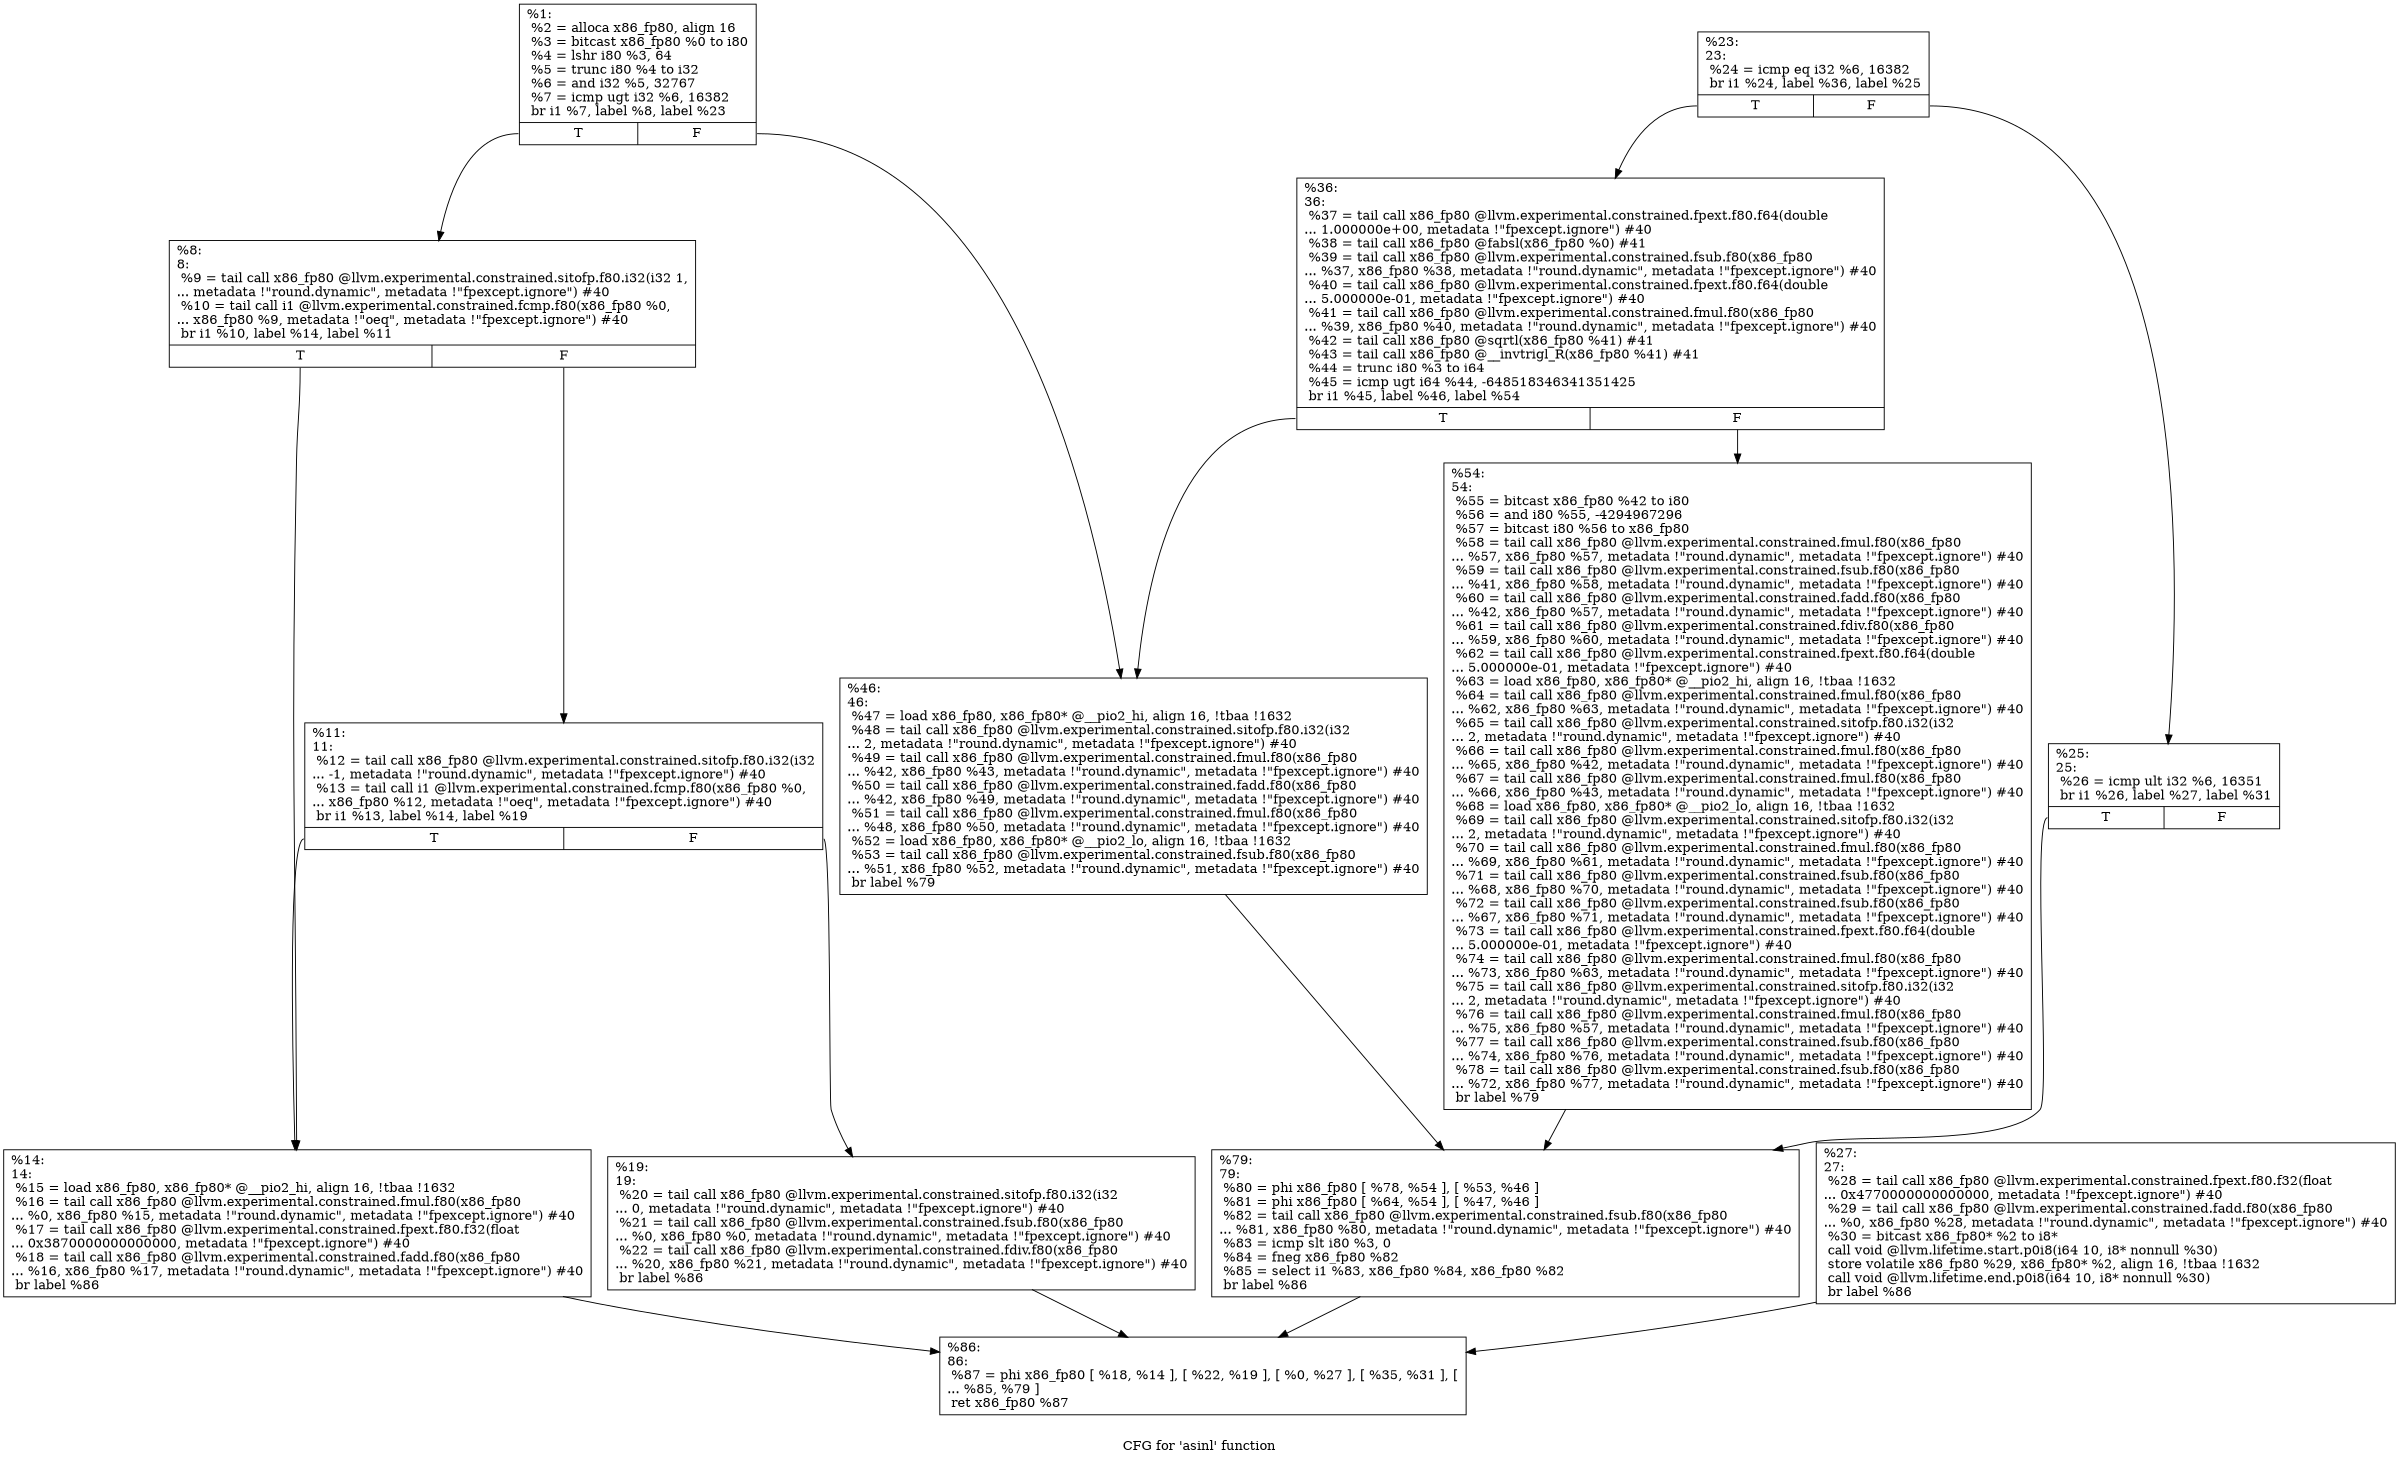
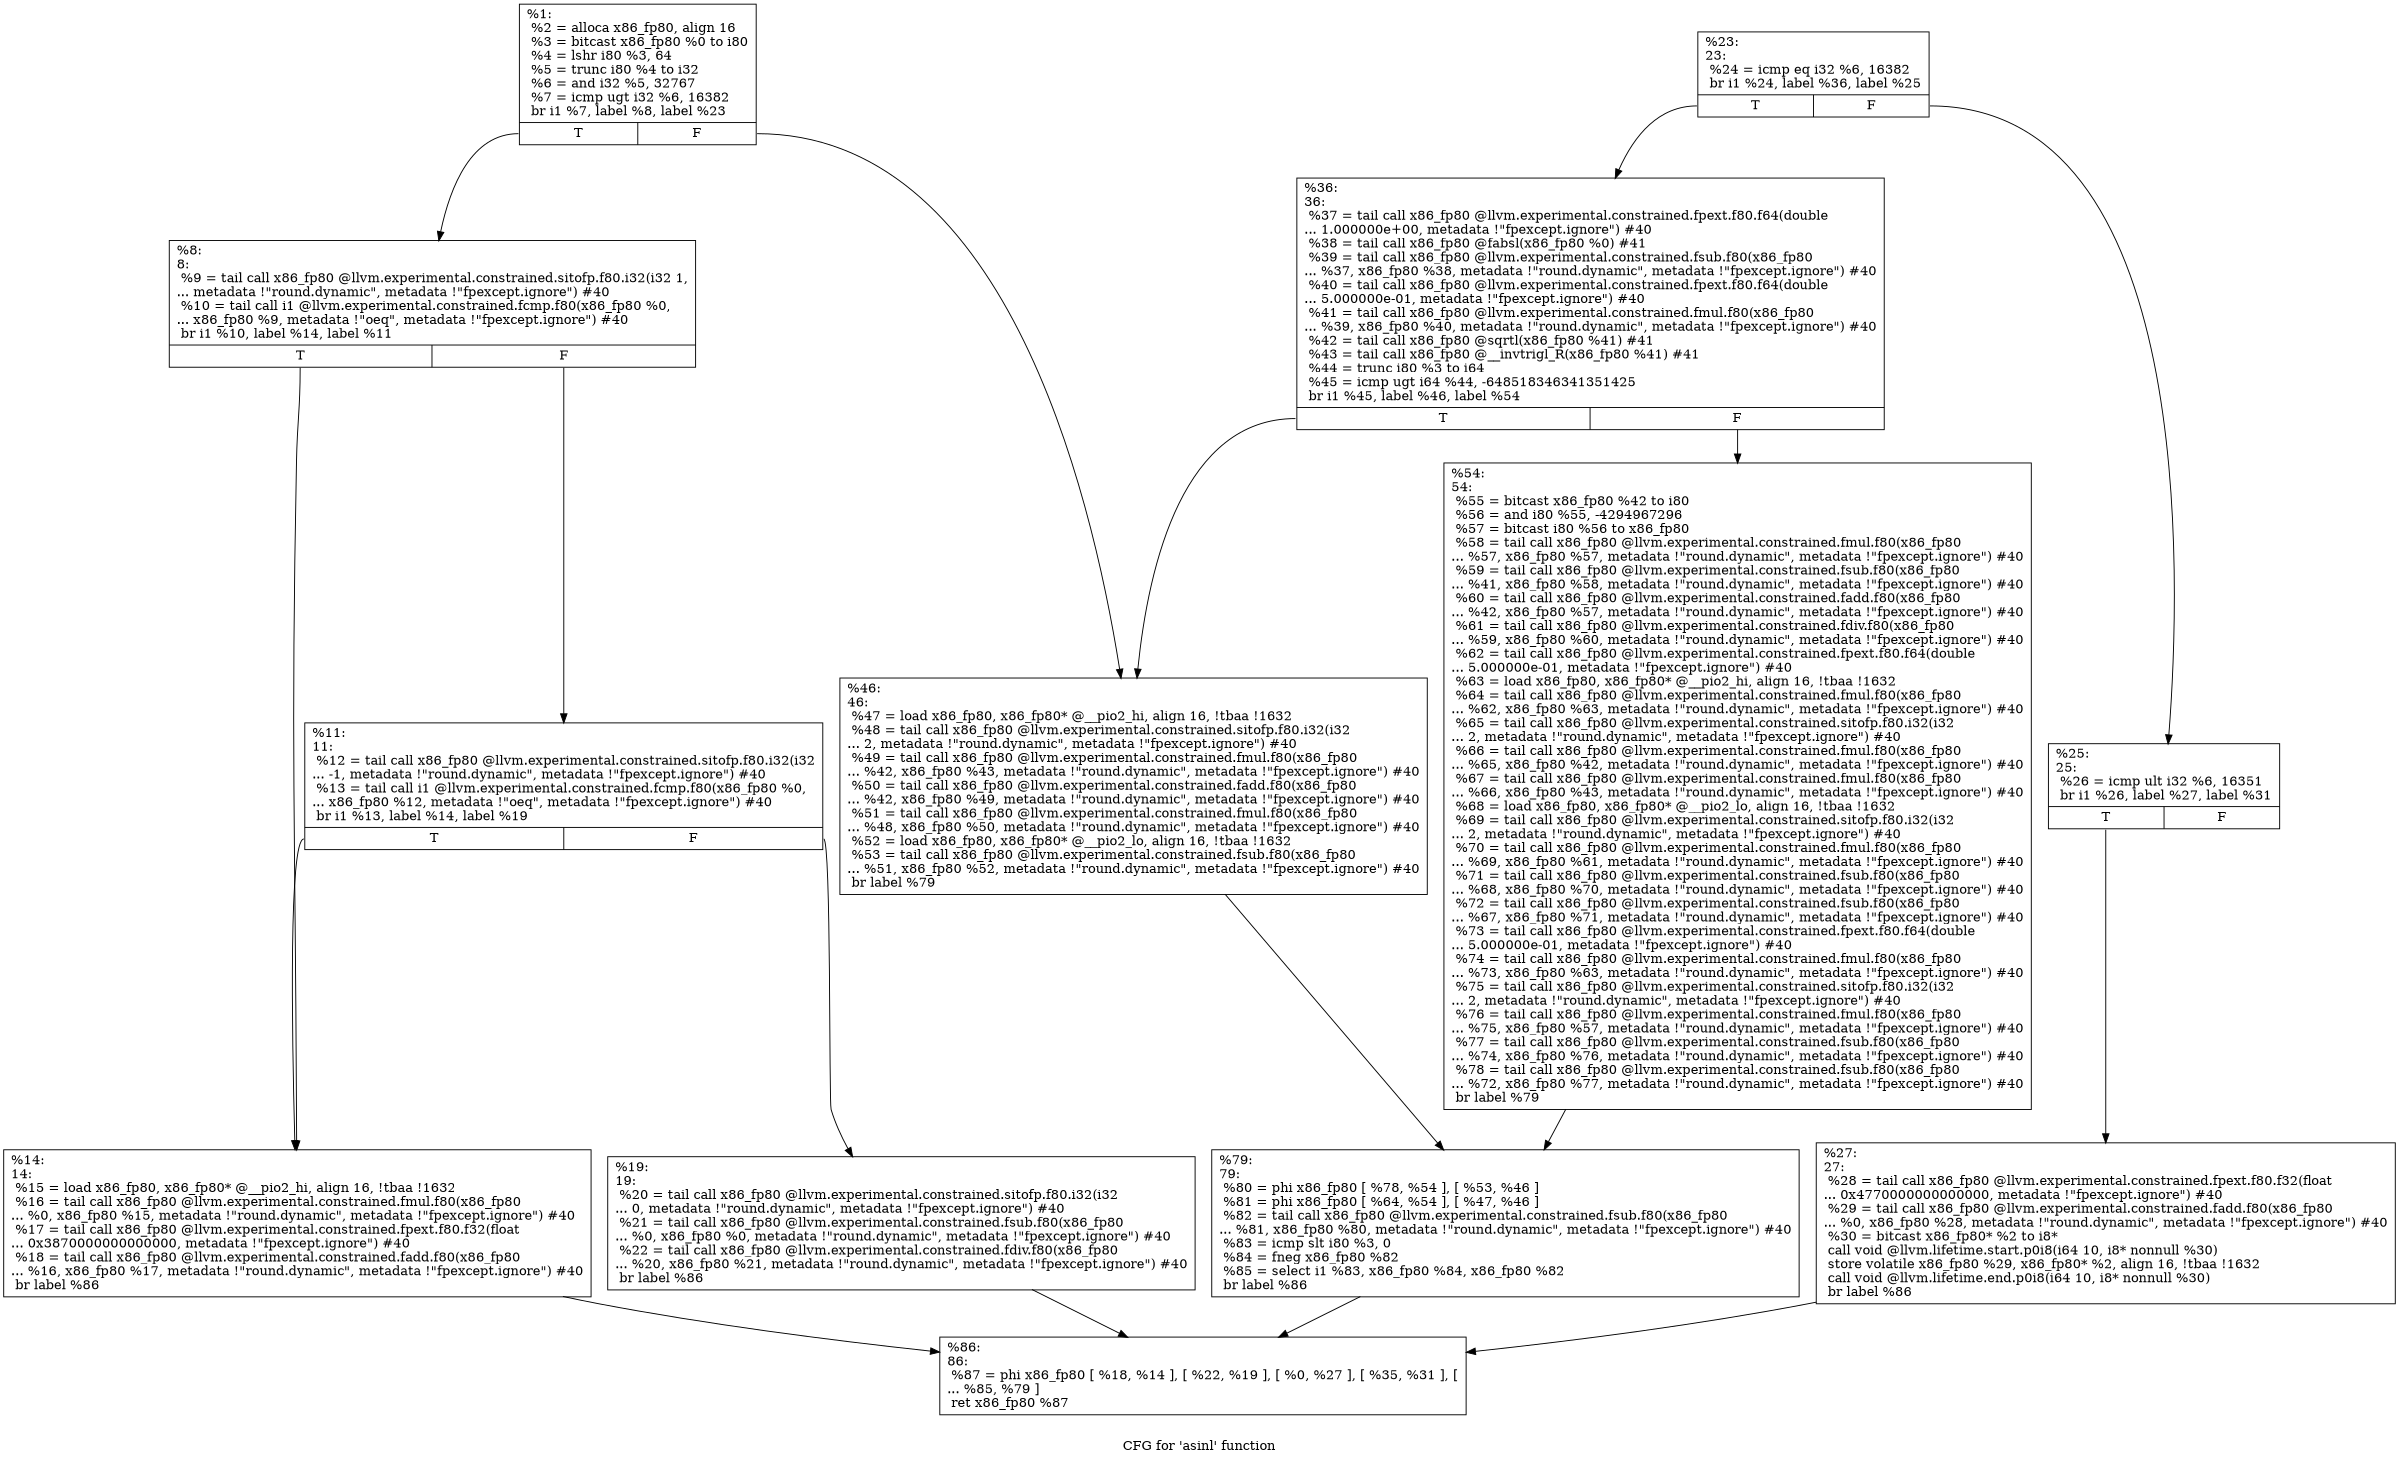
(2043, 1095) -> (2106, 982)
